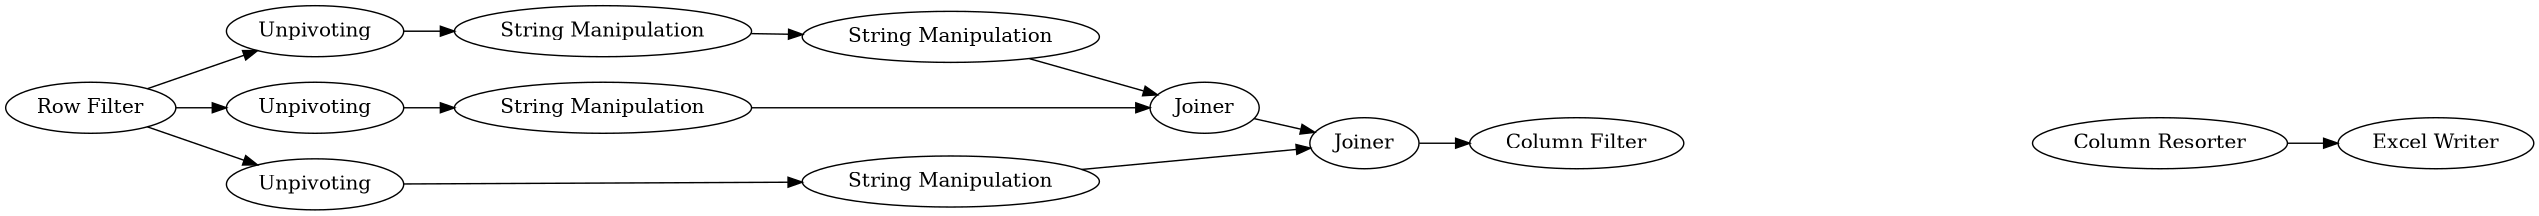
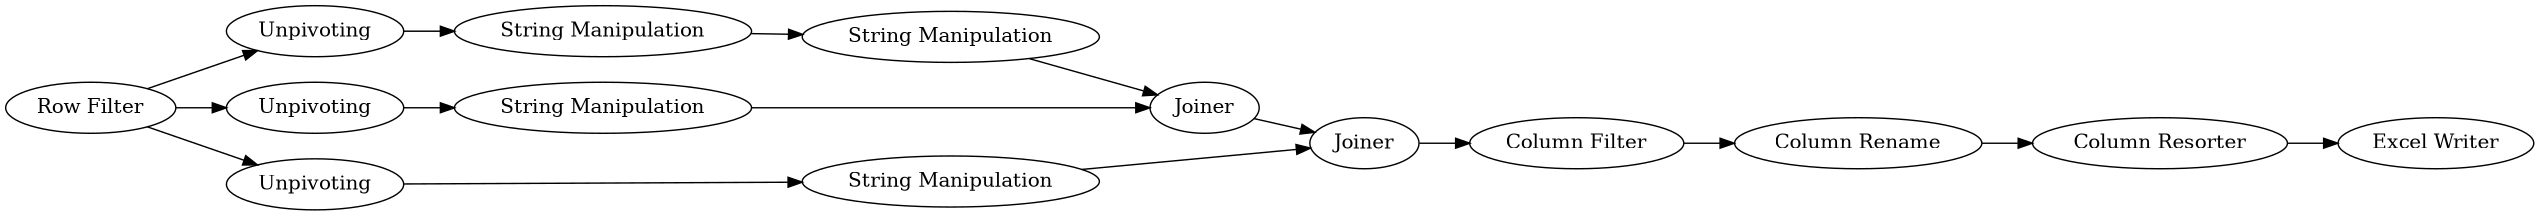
none -> (1858, 143)
